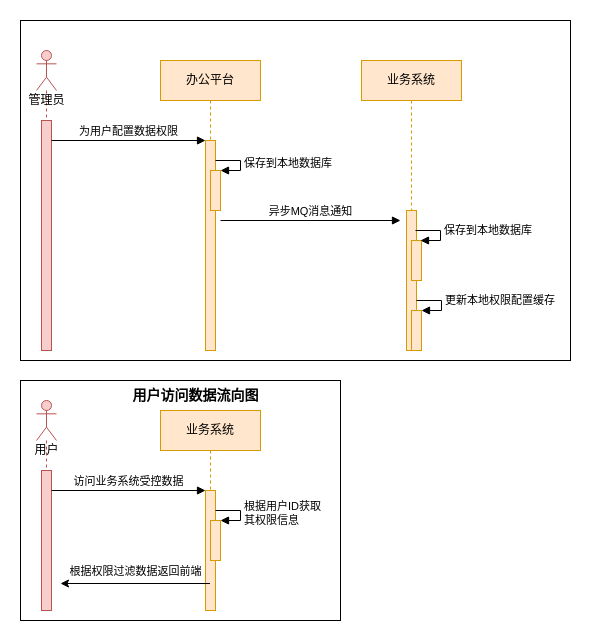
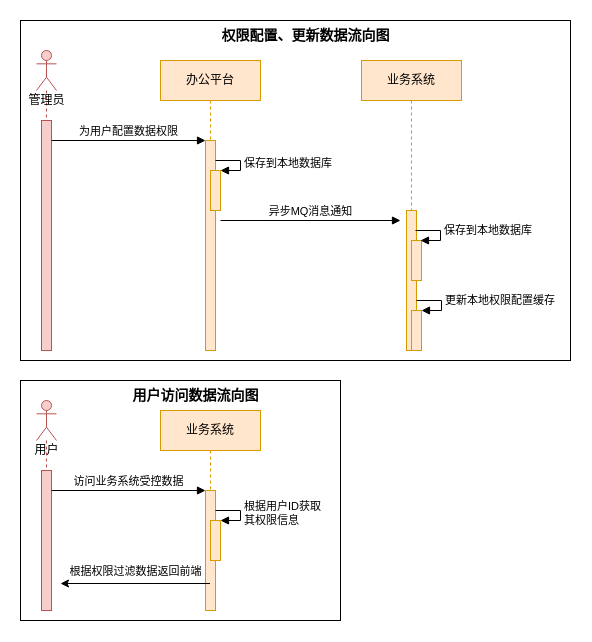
none -> (306, 36)
